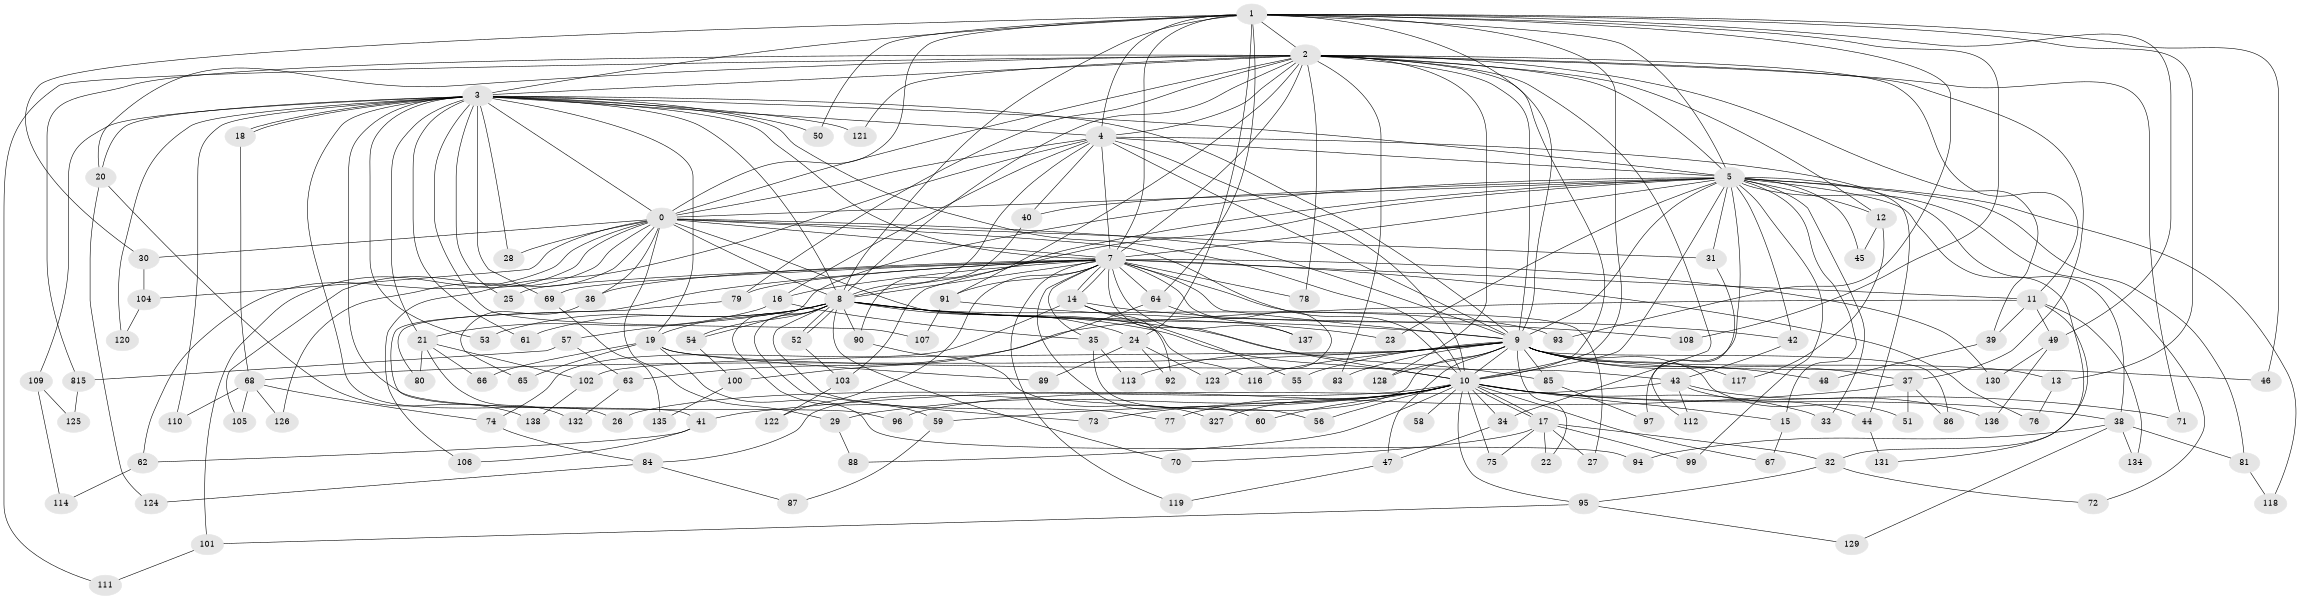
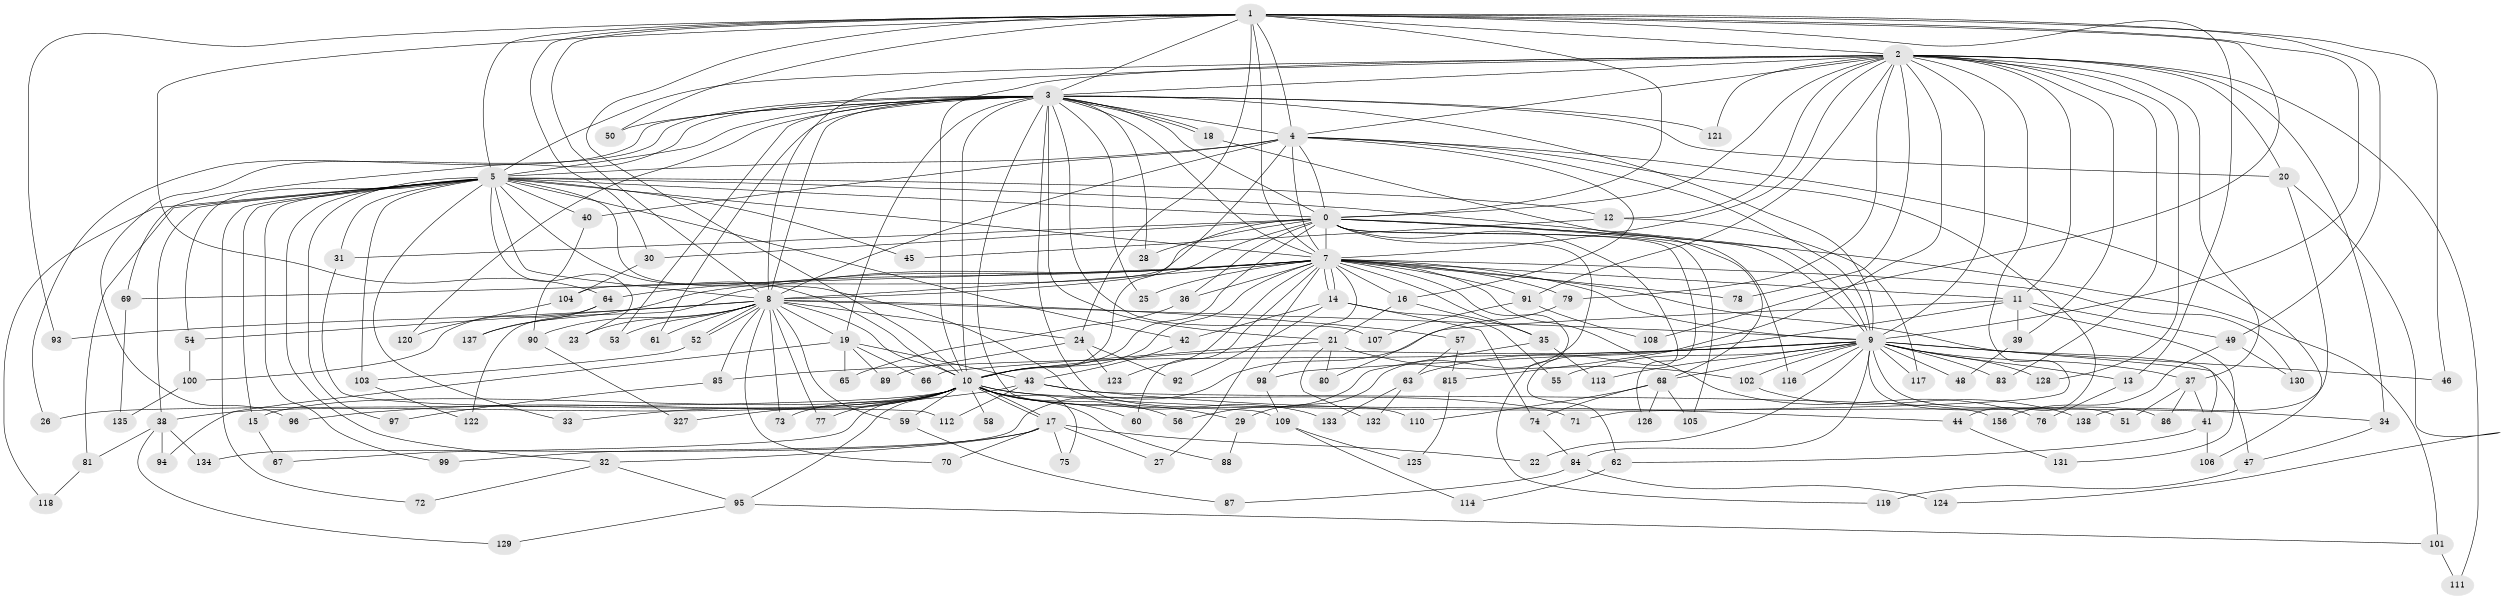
none -> (1262, 381)
none -> (1329, 422)
(1992, 422) -> (2000, 422)
